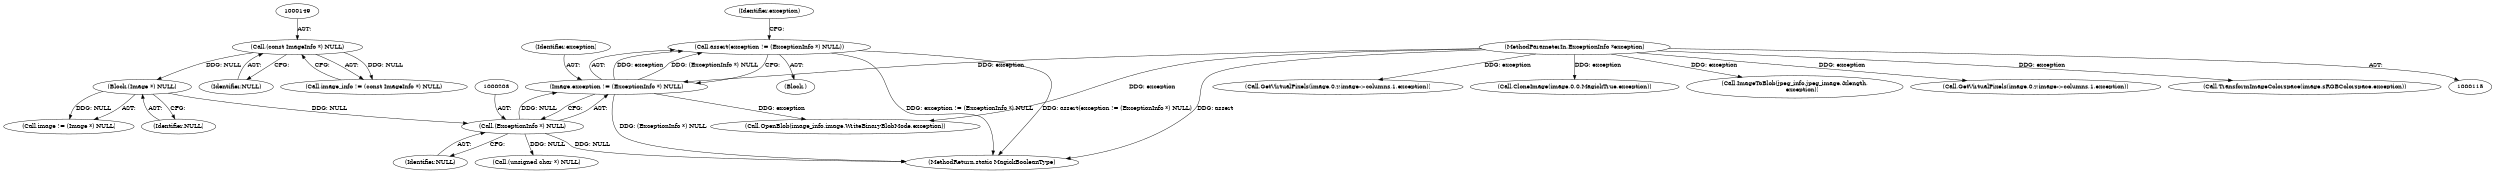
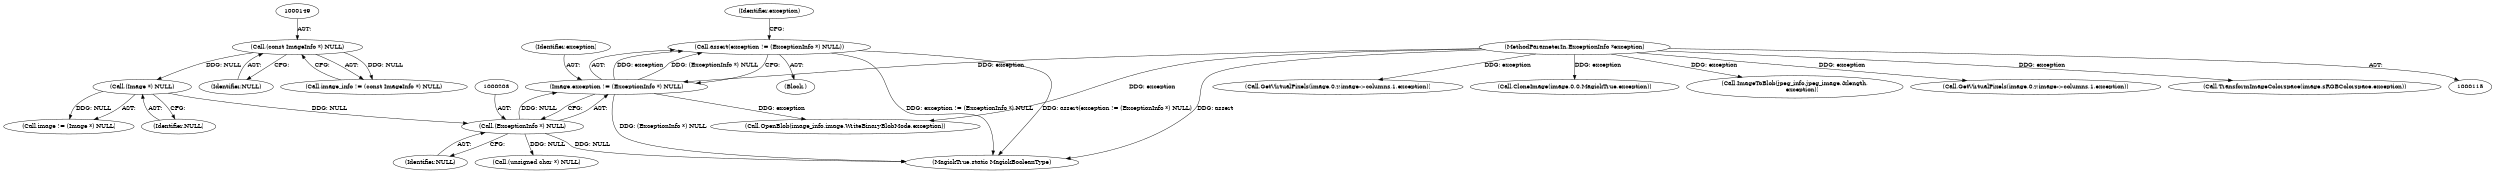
(142, 87) -> (142, 87)
(992, 163) -> (992, 163)
